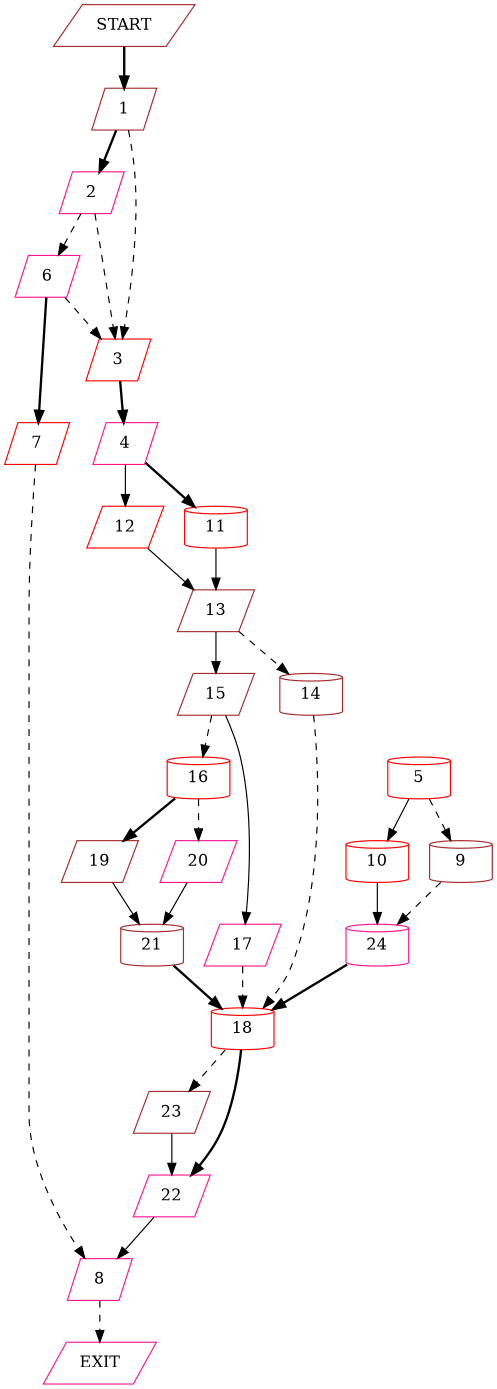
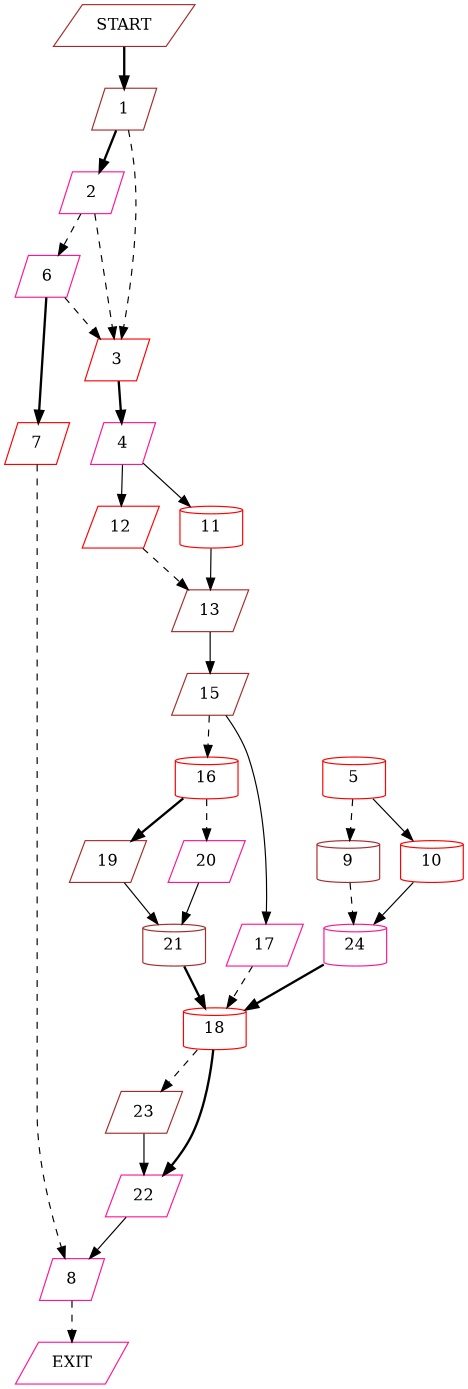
(166, 481) -> (162, 481)
(166, 565) -> (161, 565)
(311, 694) -> none
